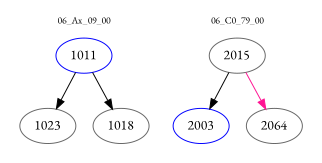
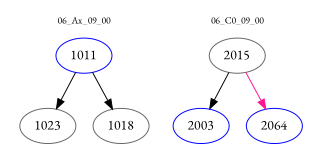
(238, 21) -> (238, 21)
(274, 126) -> (274, 126)
